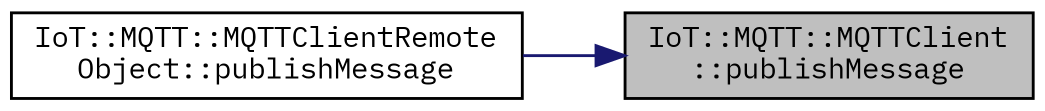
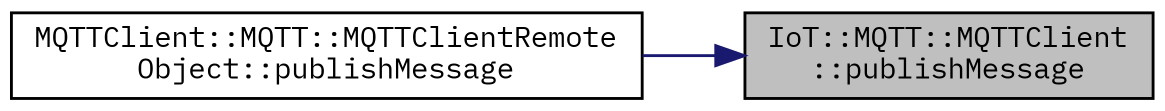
(267, 56) -> (327, 56)
